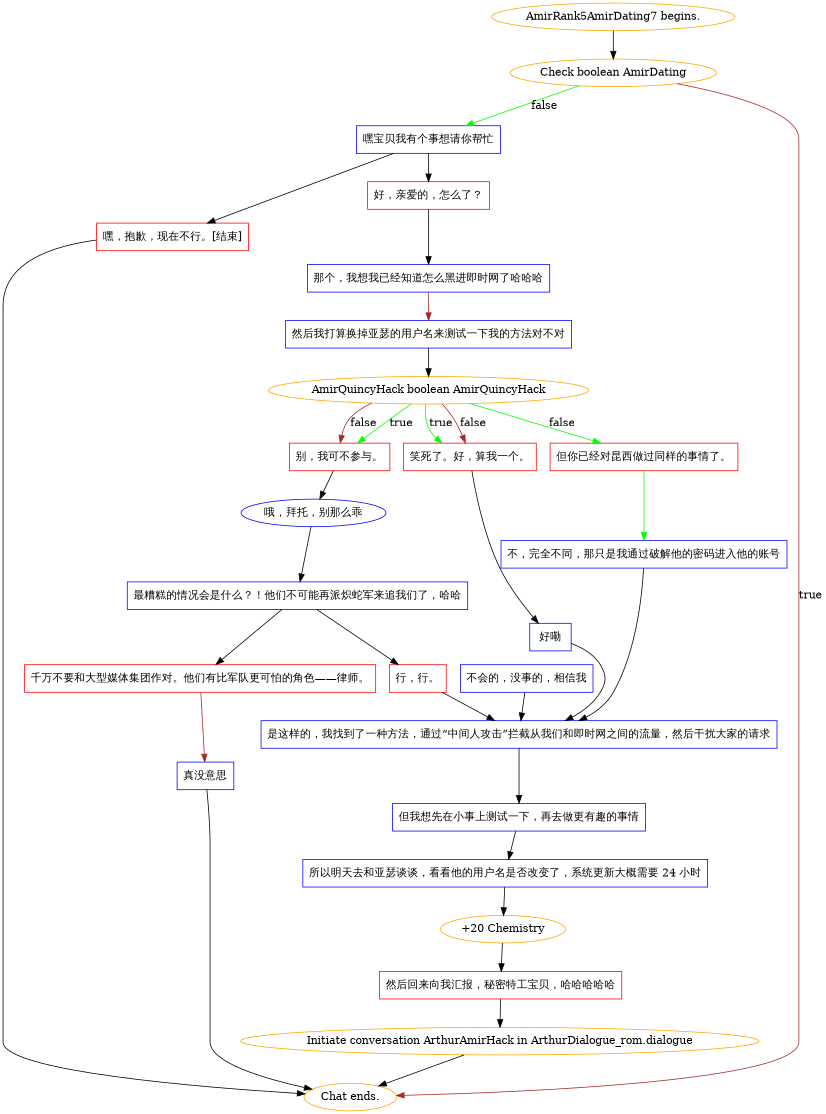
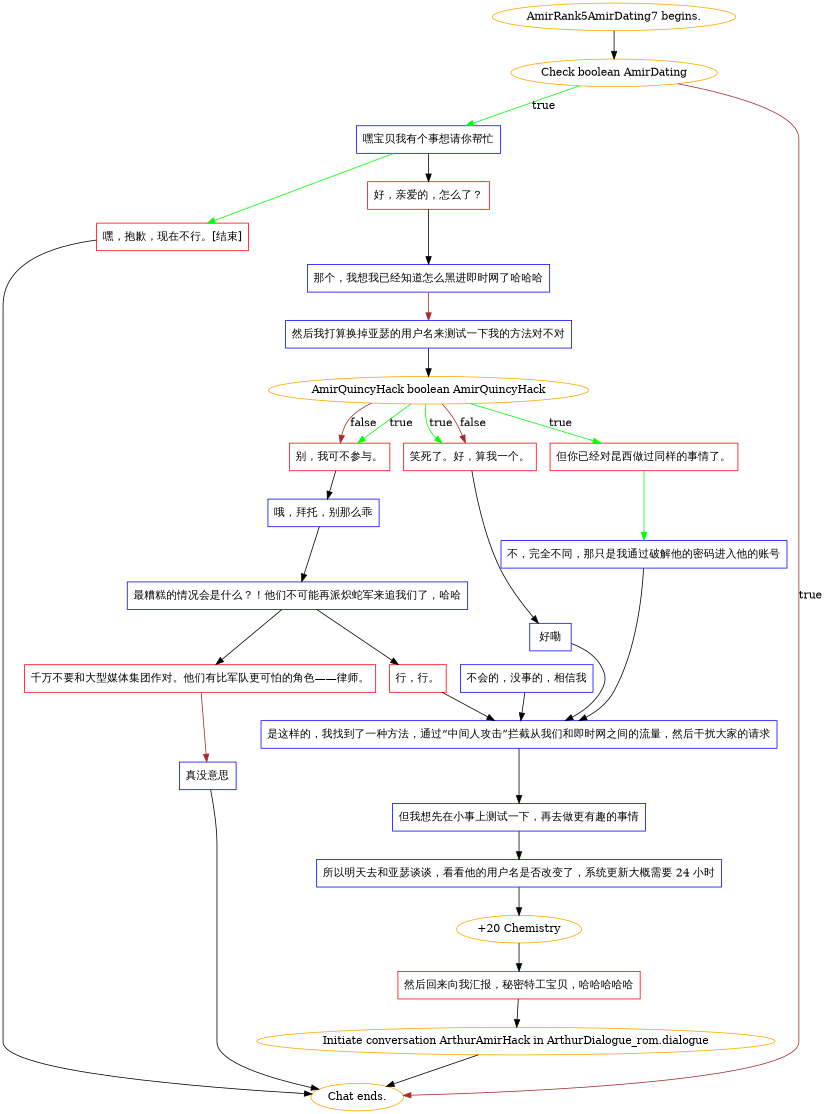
(544, 106) -> (544, 106)
(304, 187) -> (304, 187)
(562, 424) -> (561, 424)
(314, 513) -> (324, 513)
